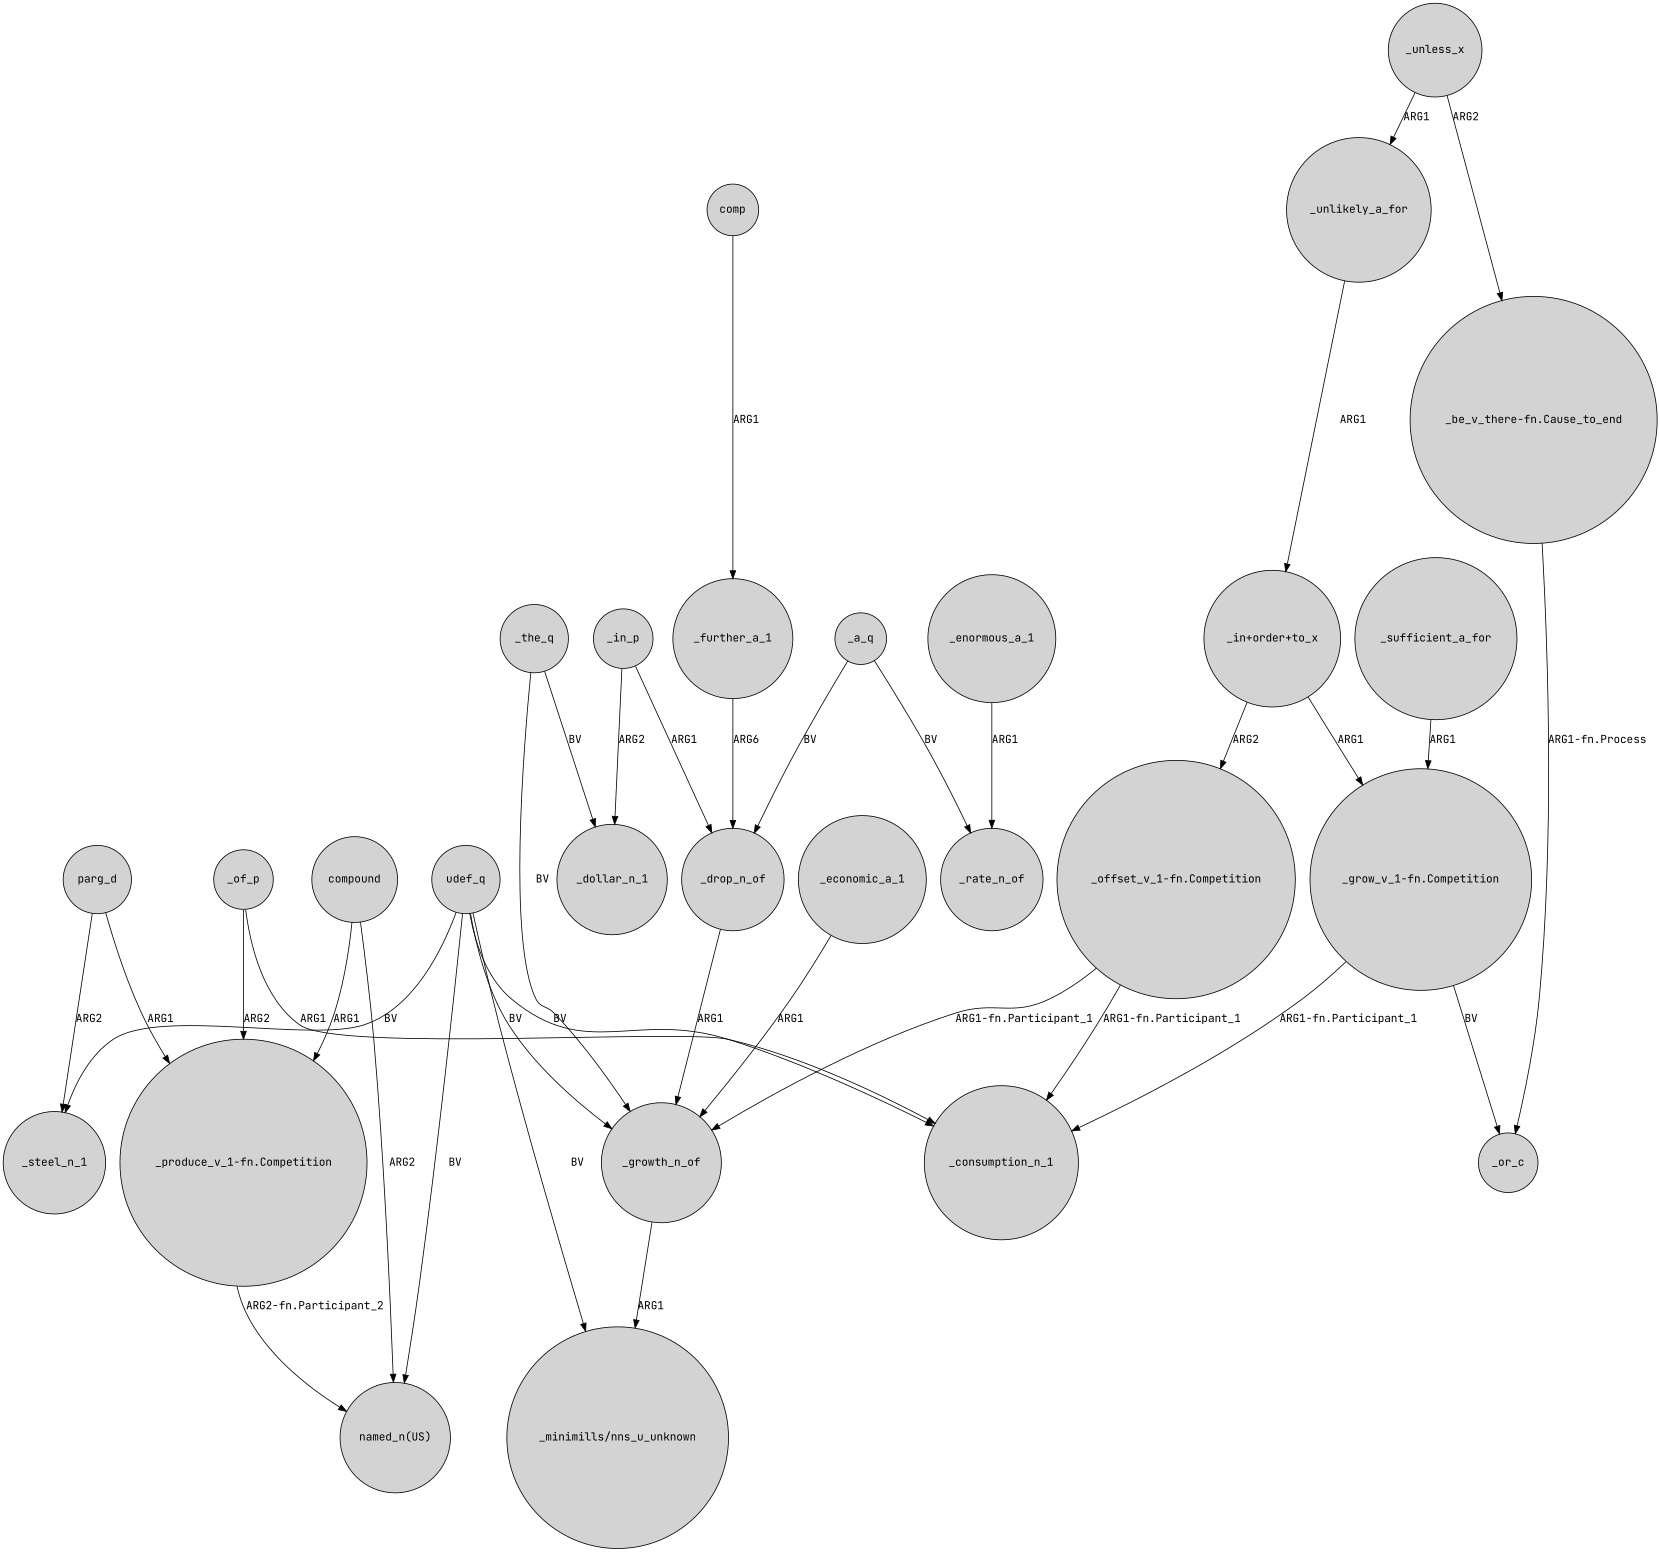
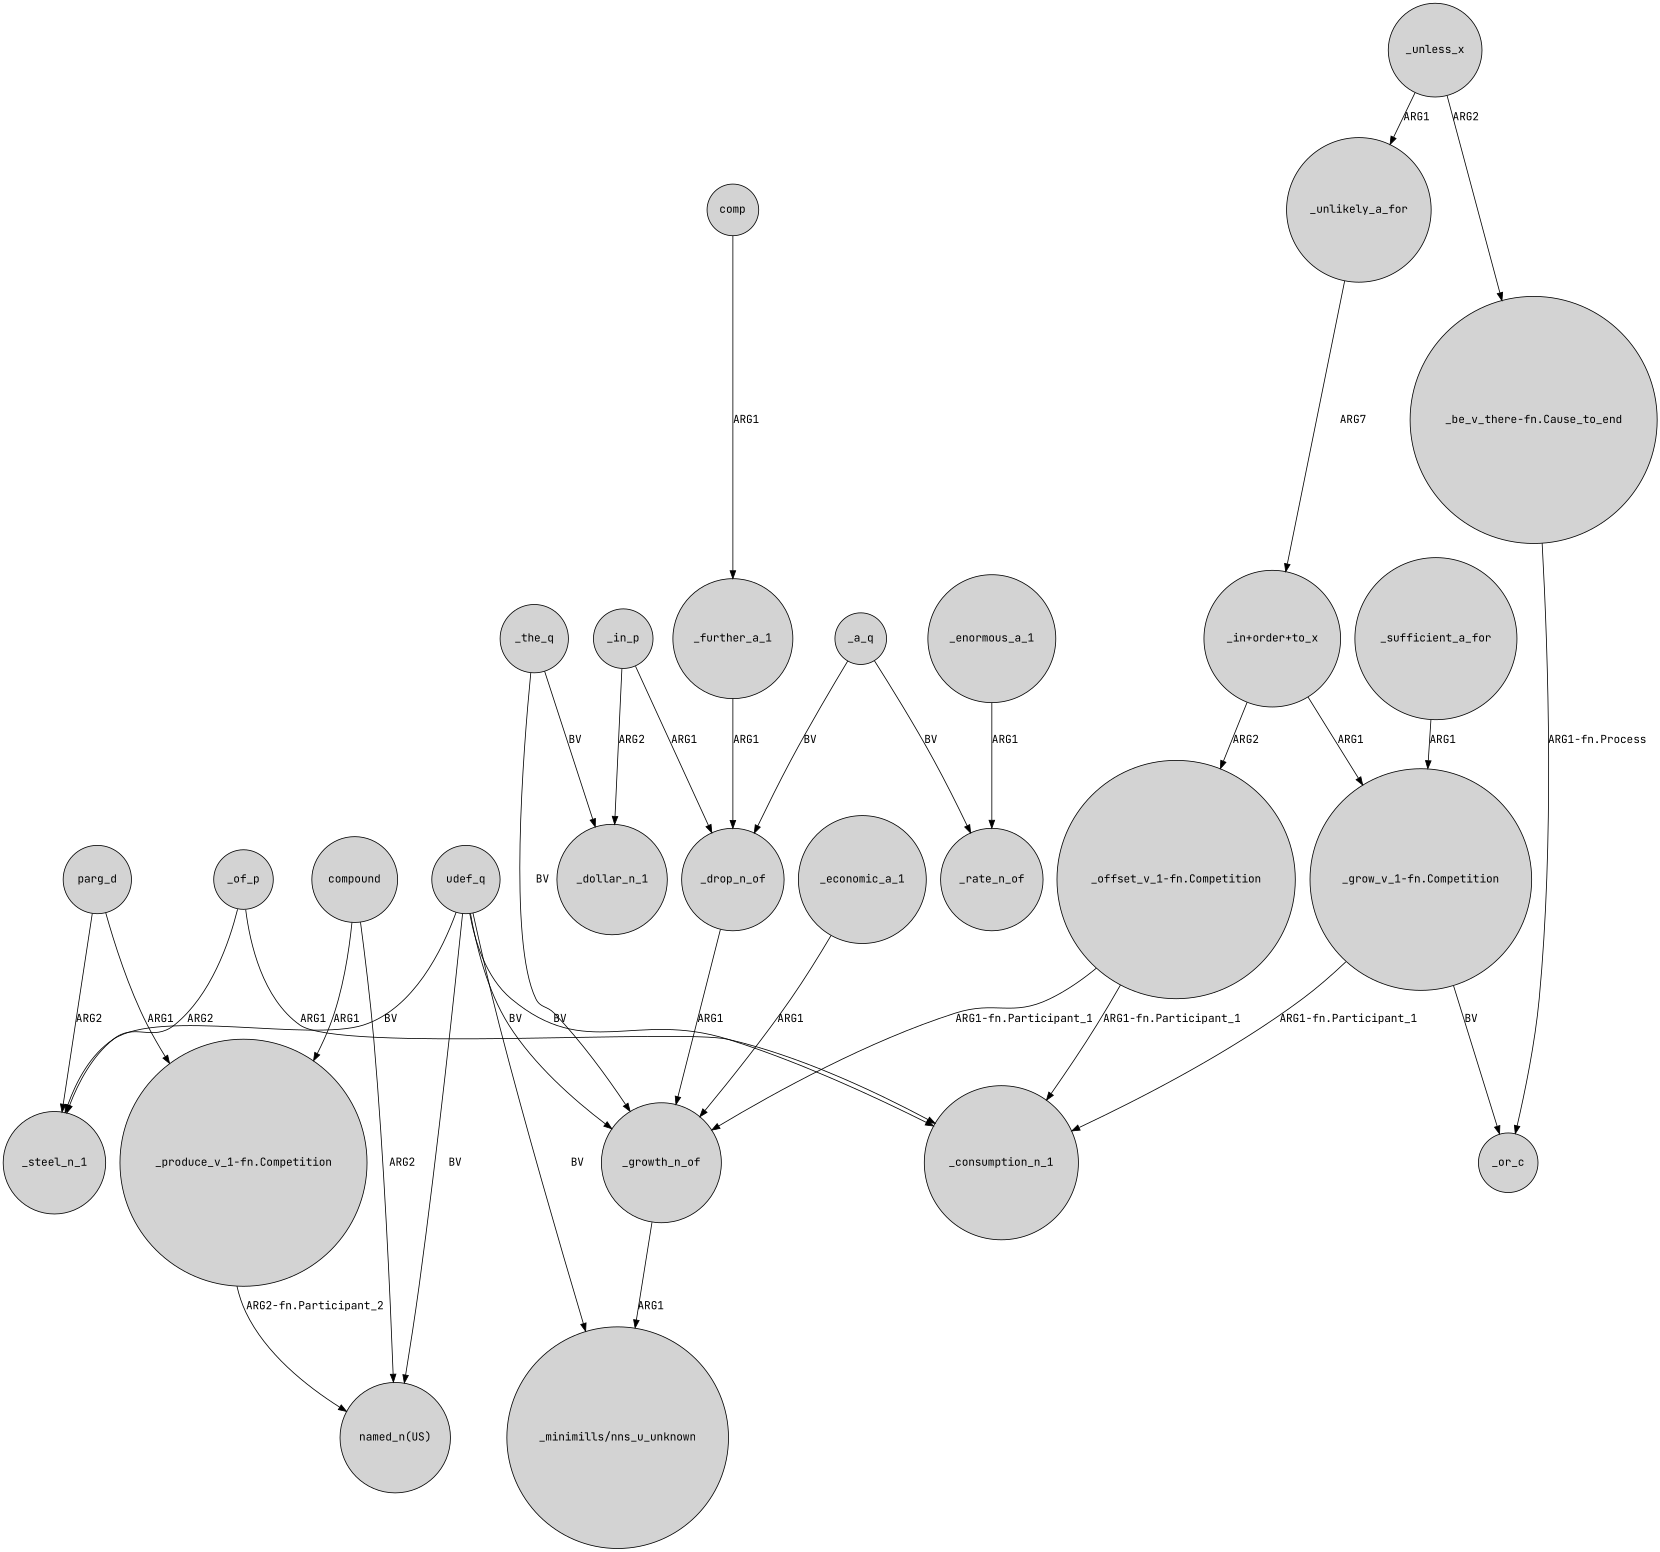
(1353, 420) -> (1353, 420)
(746, 740) -> (746, 740)
(243, 970) -> (181, 1019)
